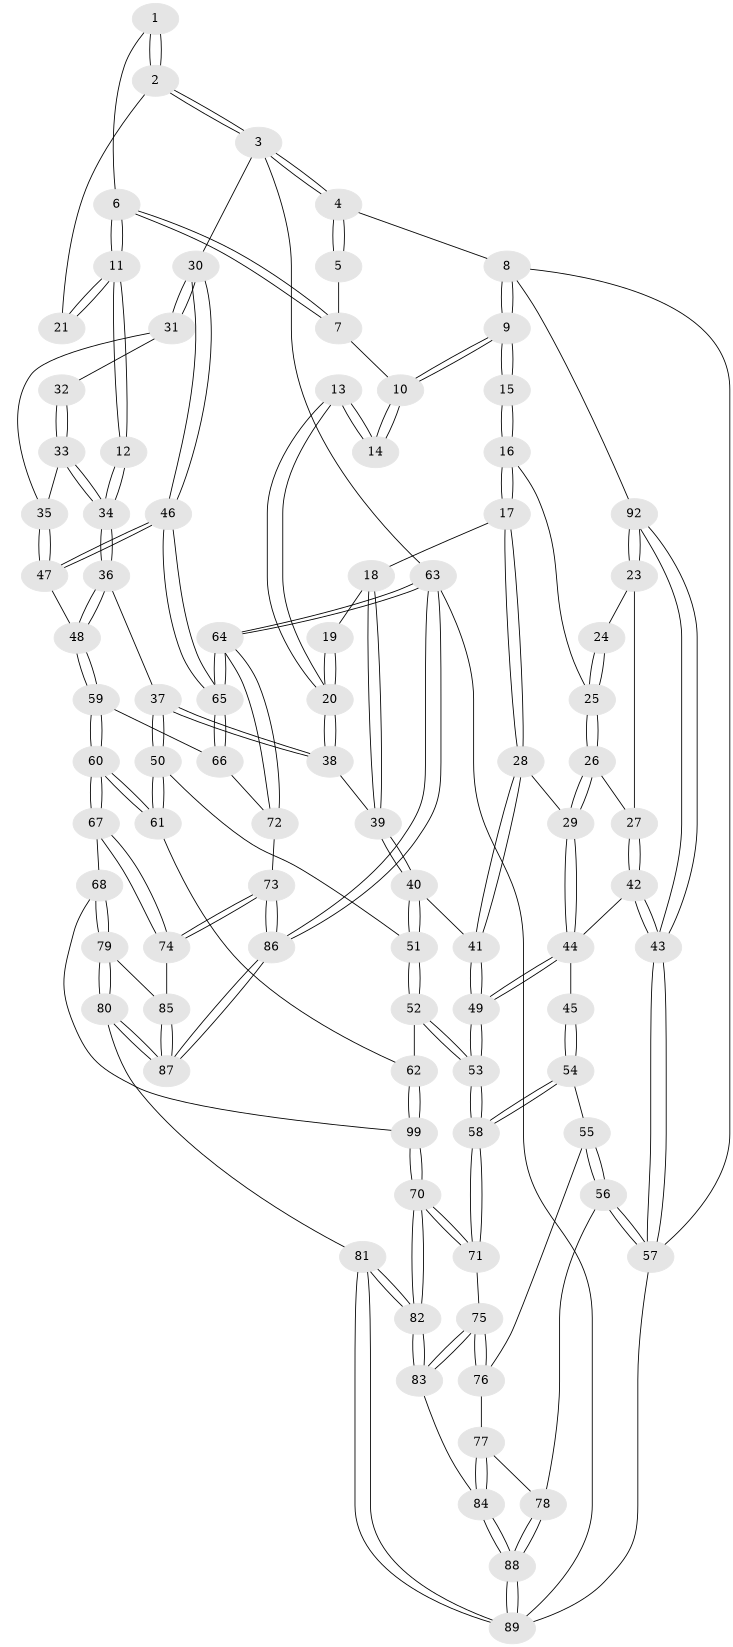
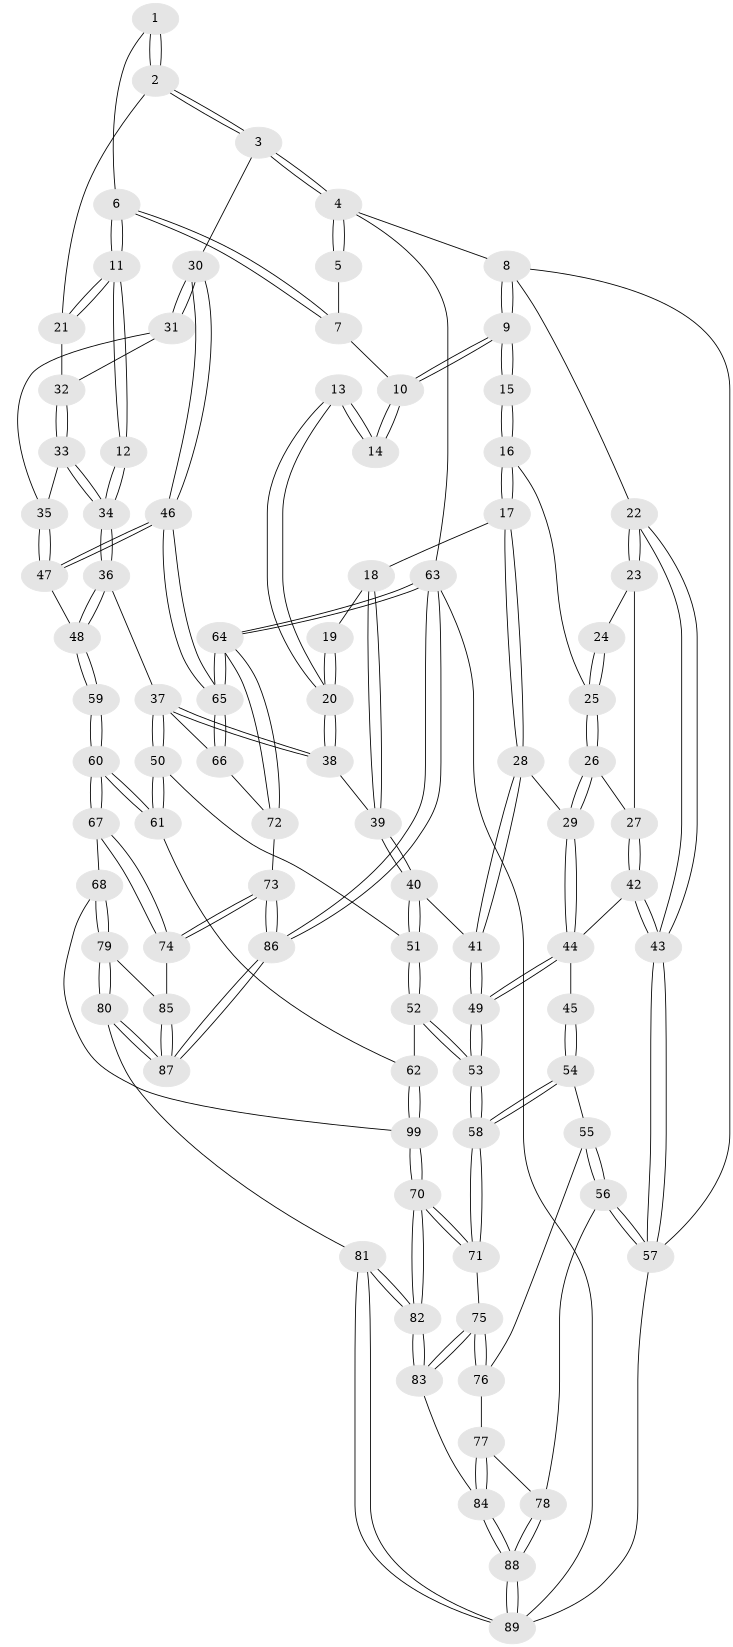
none -> (62, 363)
(299, 378) -> (448, 378)
(634, 514) -> (634, 514)
(158, 731) -> (189, 731)
